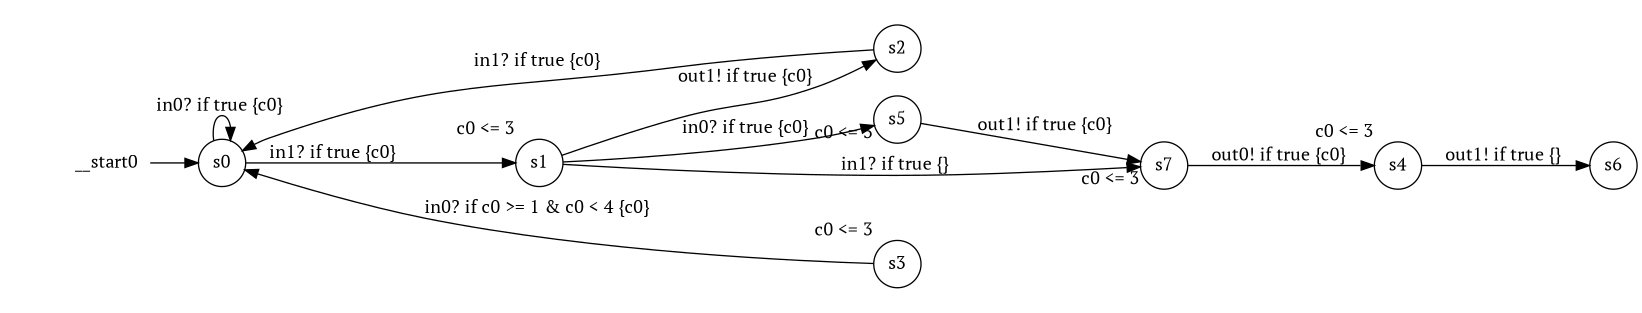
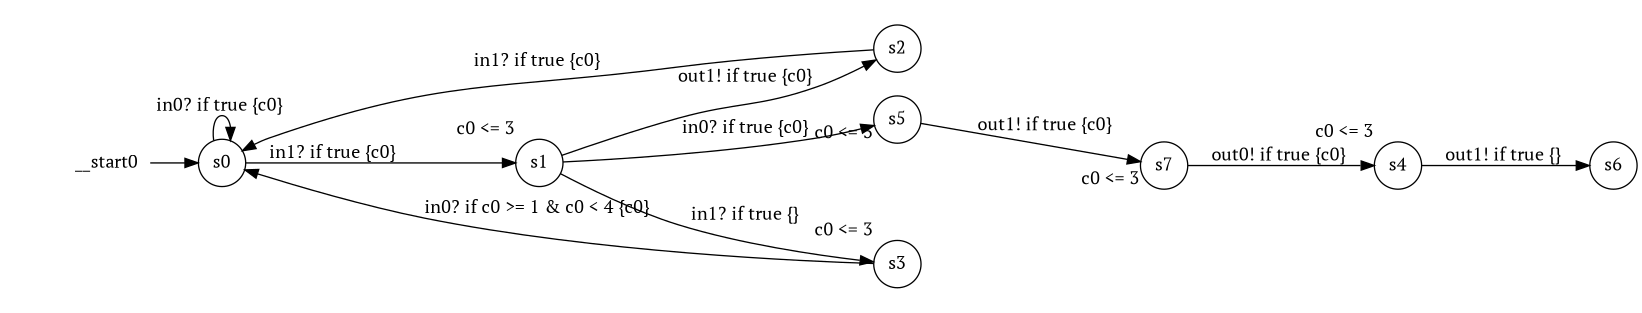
(845, 175) -> (706, 232)
